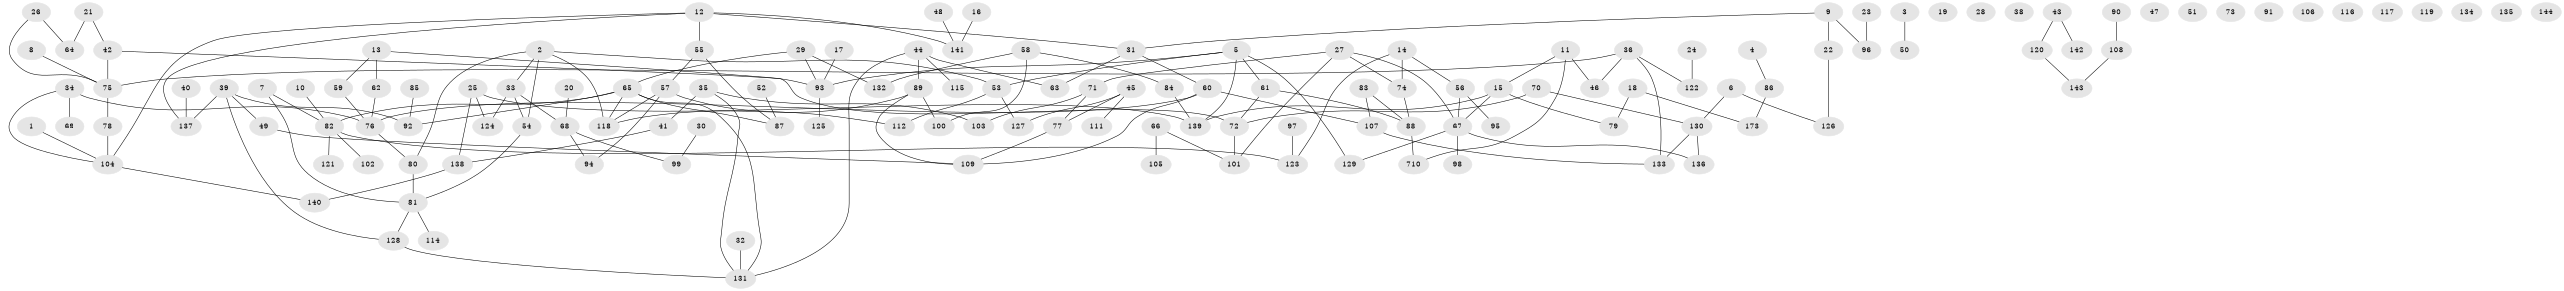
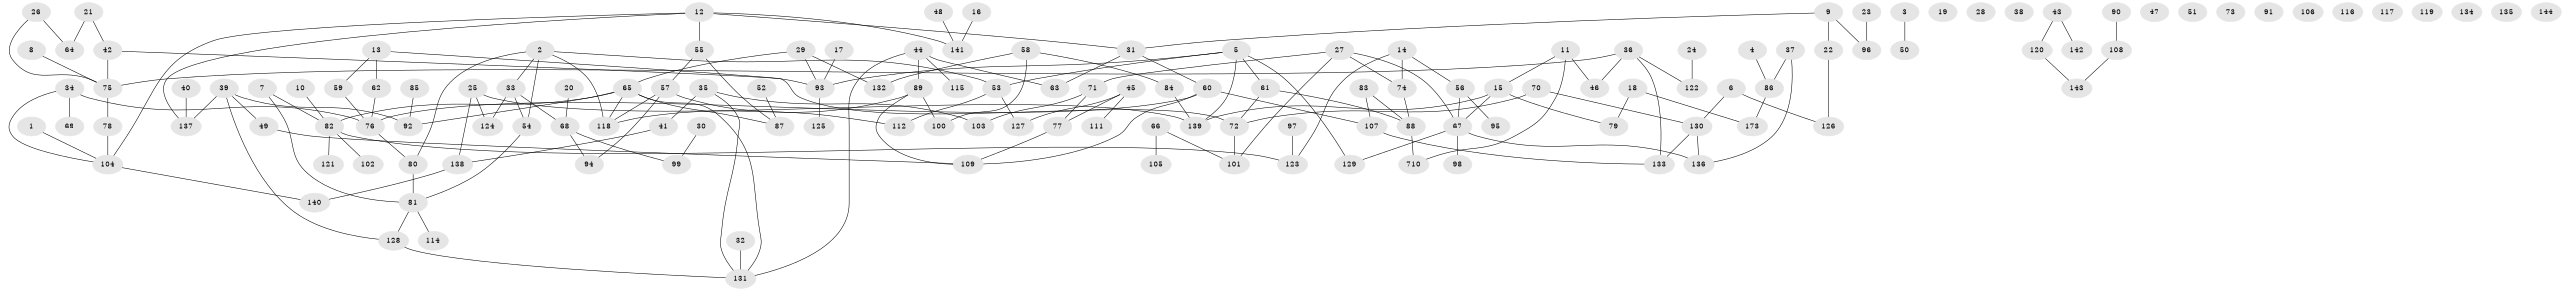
none -> (1791, 50)
